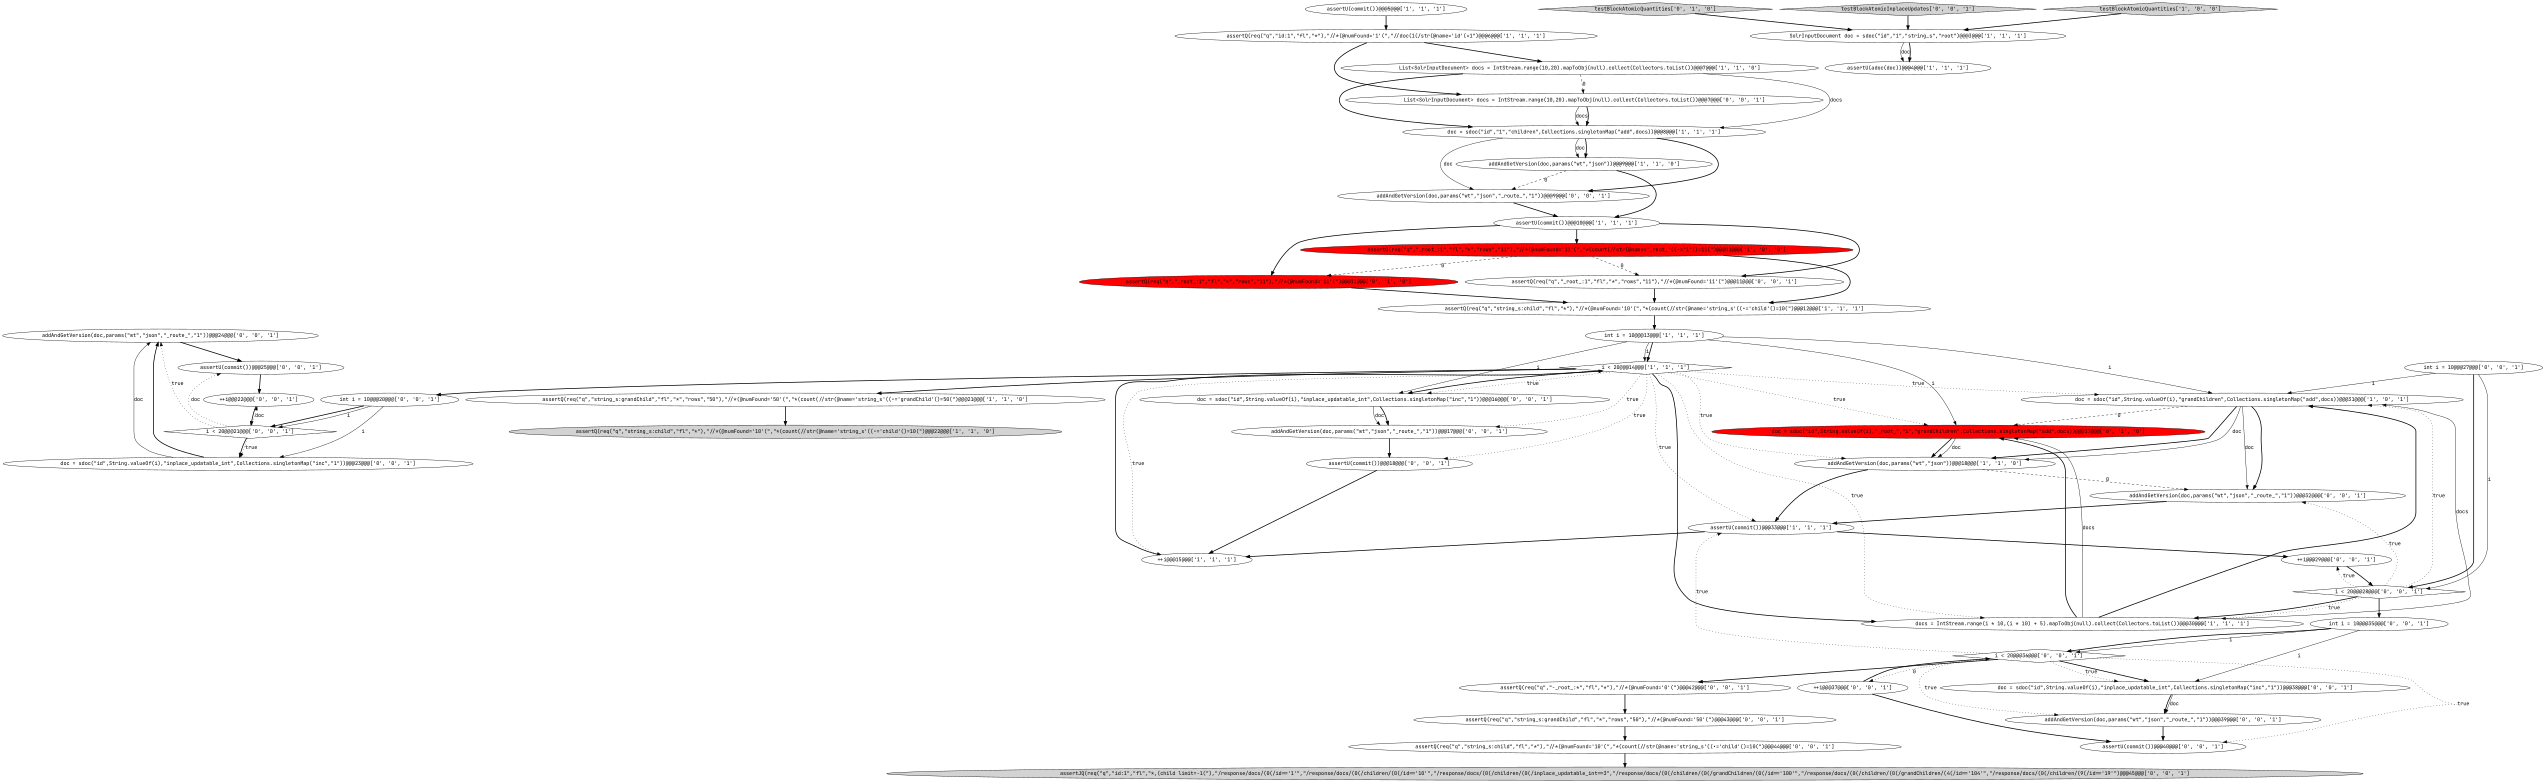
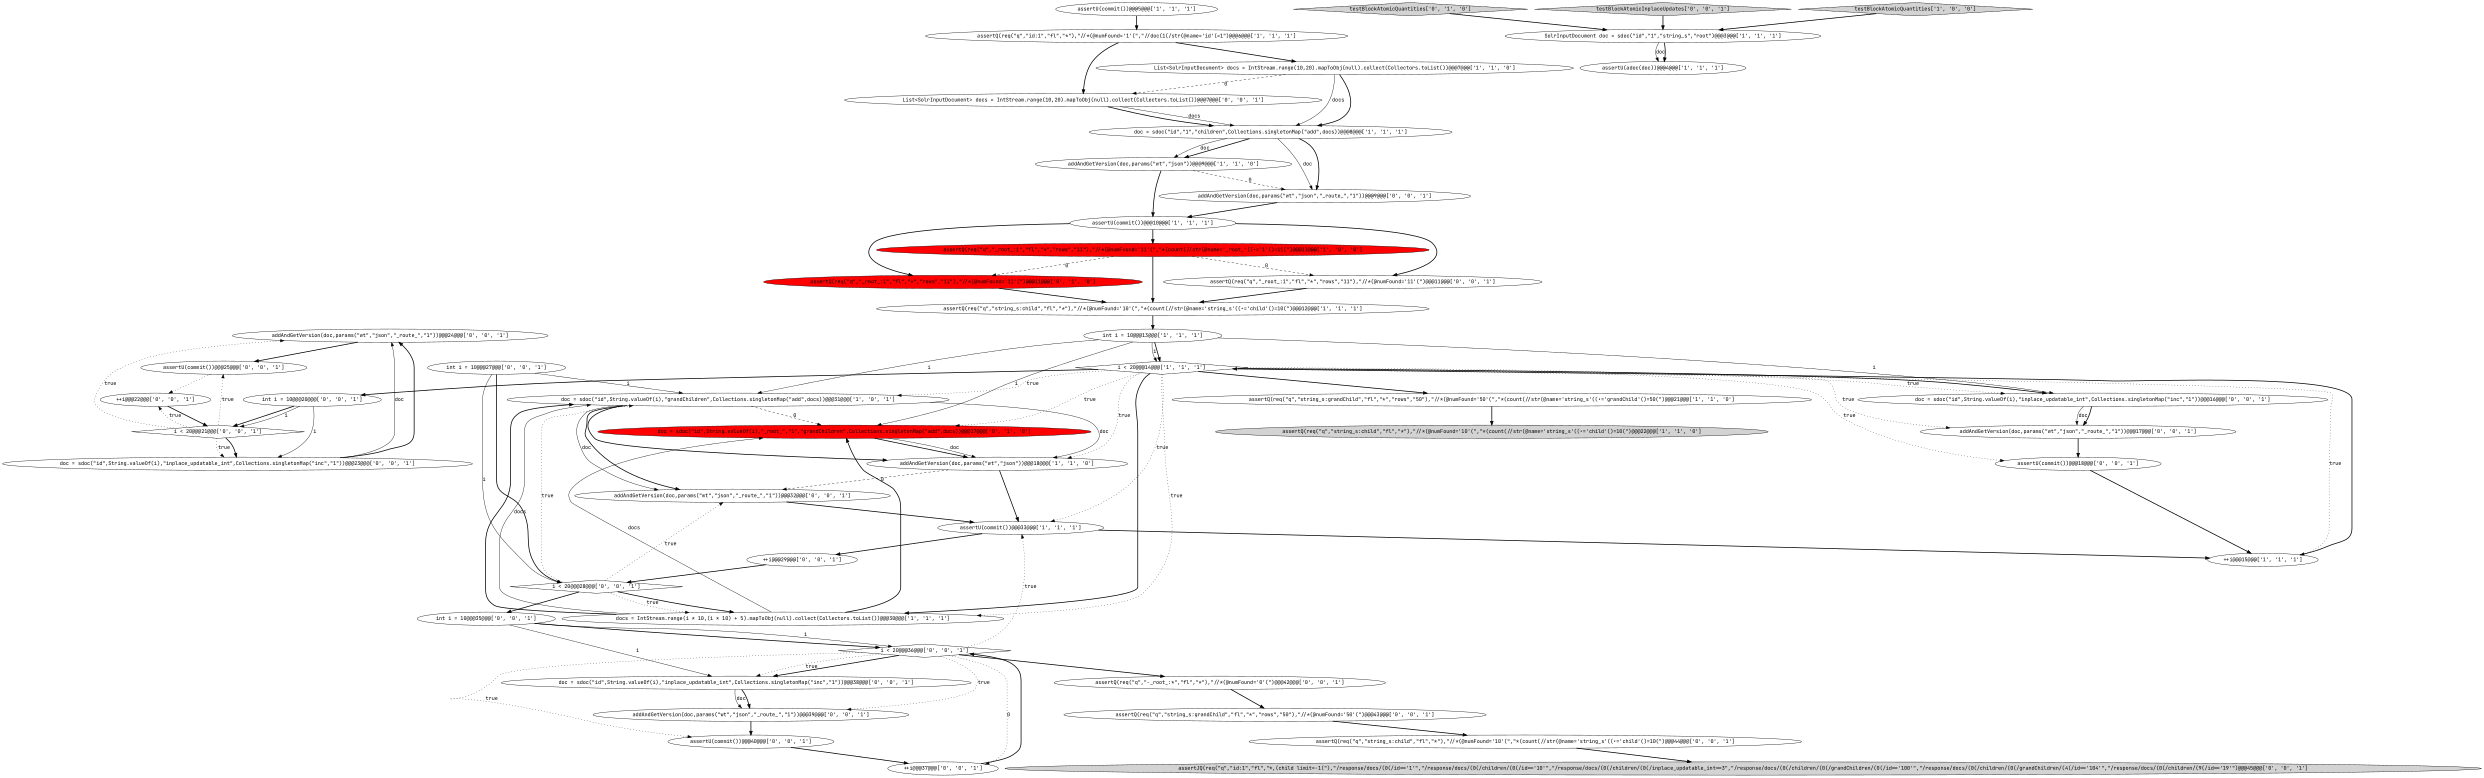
(260, 382) -> (191, 383)
(196, 400) -> (228, 400)
(260, 416) -> (175, 416)
(2345, 581) -> none
(1988, 724) -> (848, 755)
